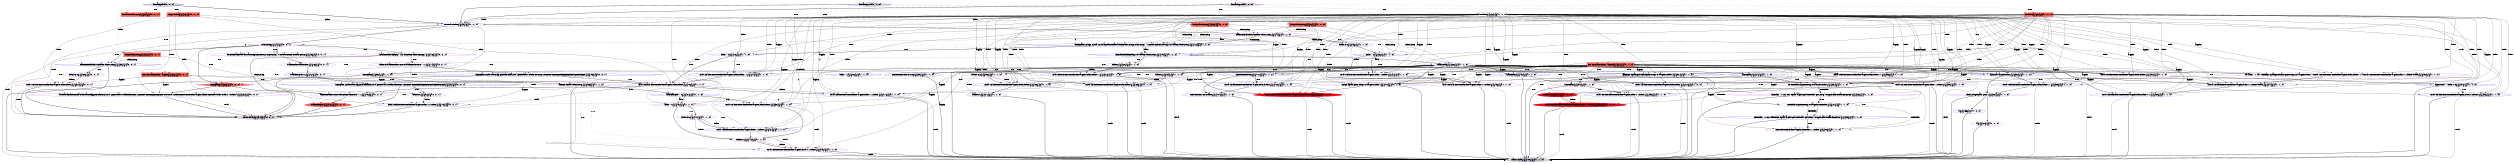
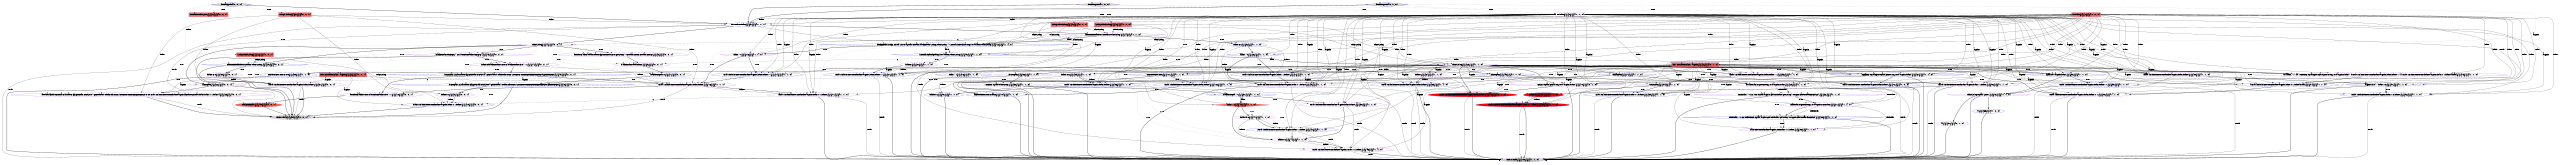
(687, 19) -> none
(1977, 35) -> (2536, 35)
none -> (579, 61)
(225, 85) -> (217, 85)
(679, 105) -> (1241, 105)
